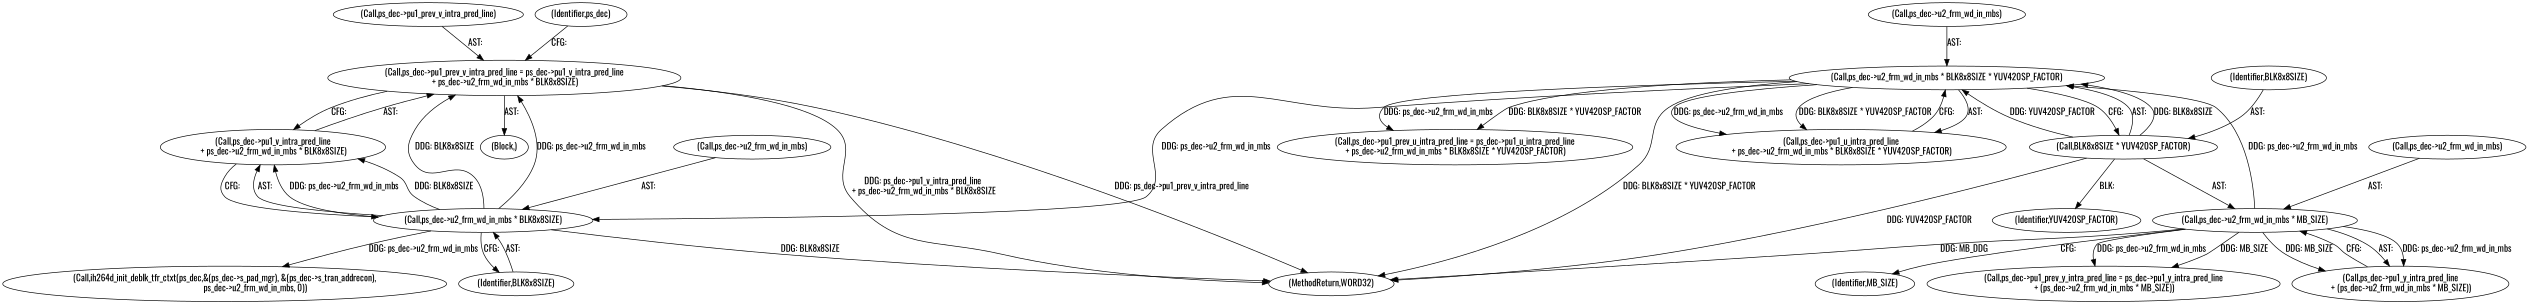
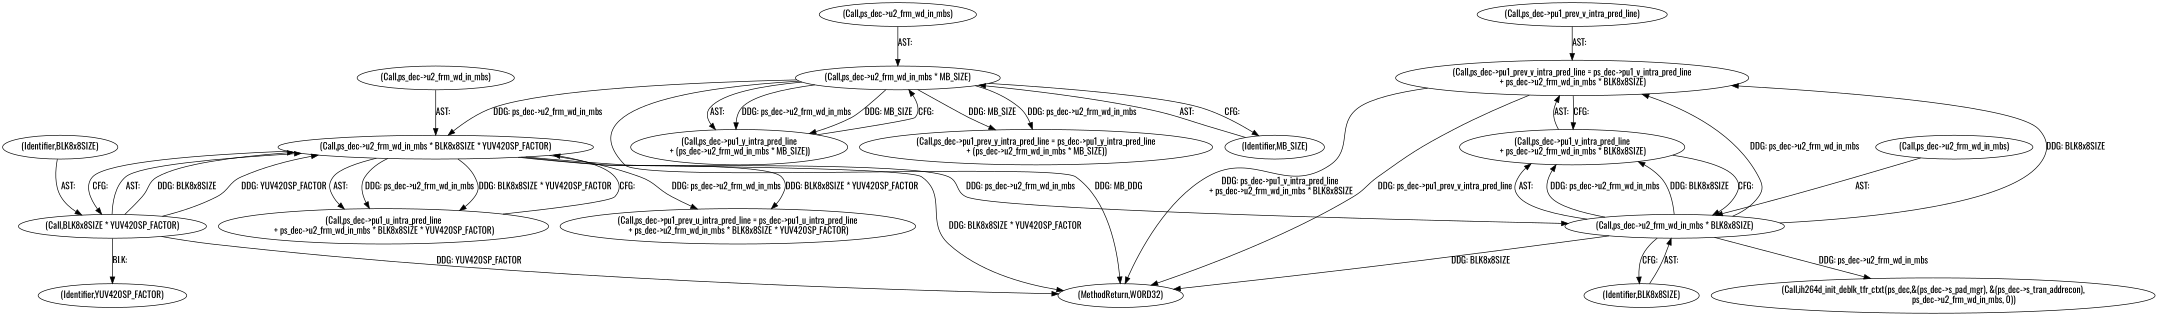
(581, 15) -> none
(504, 147) -> none
(2186, 182) -> (1117, 103)
